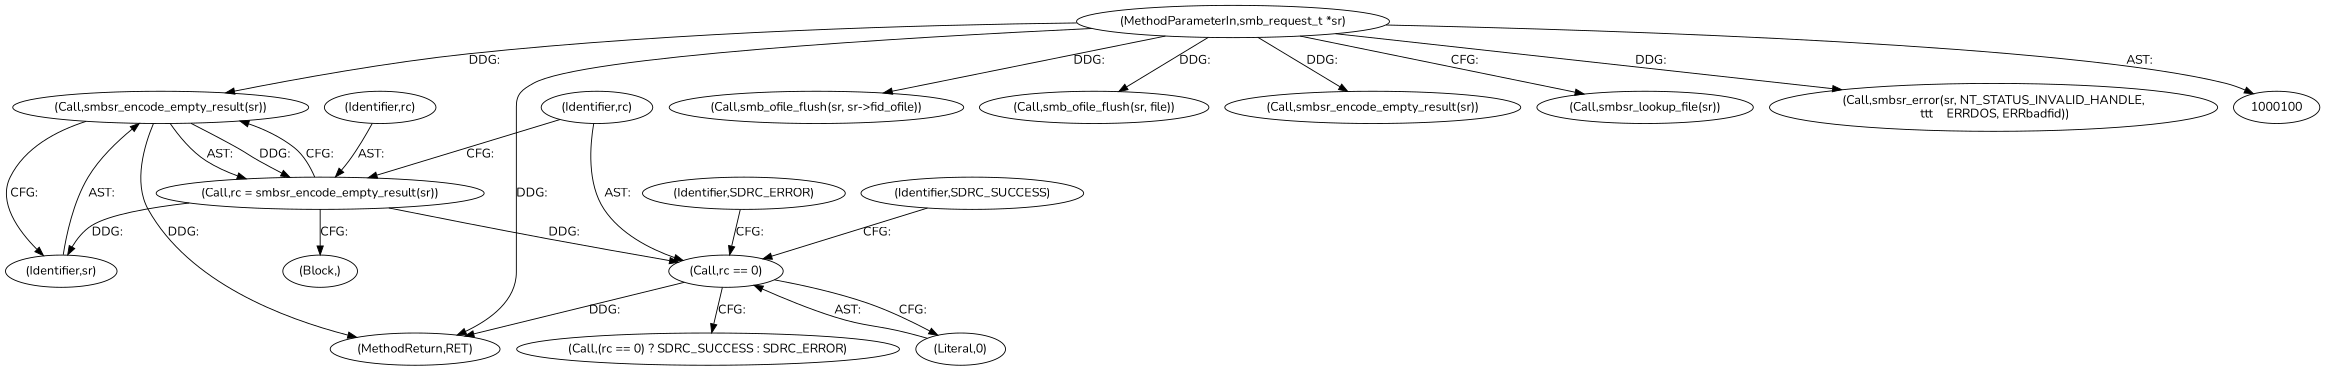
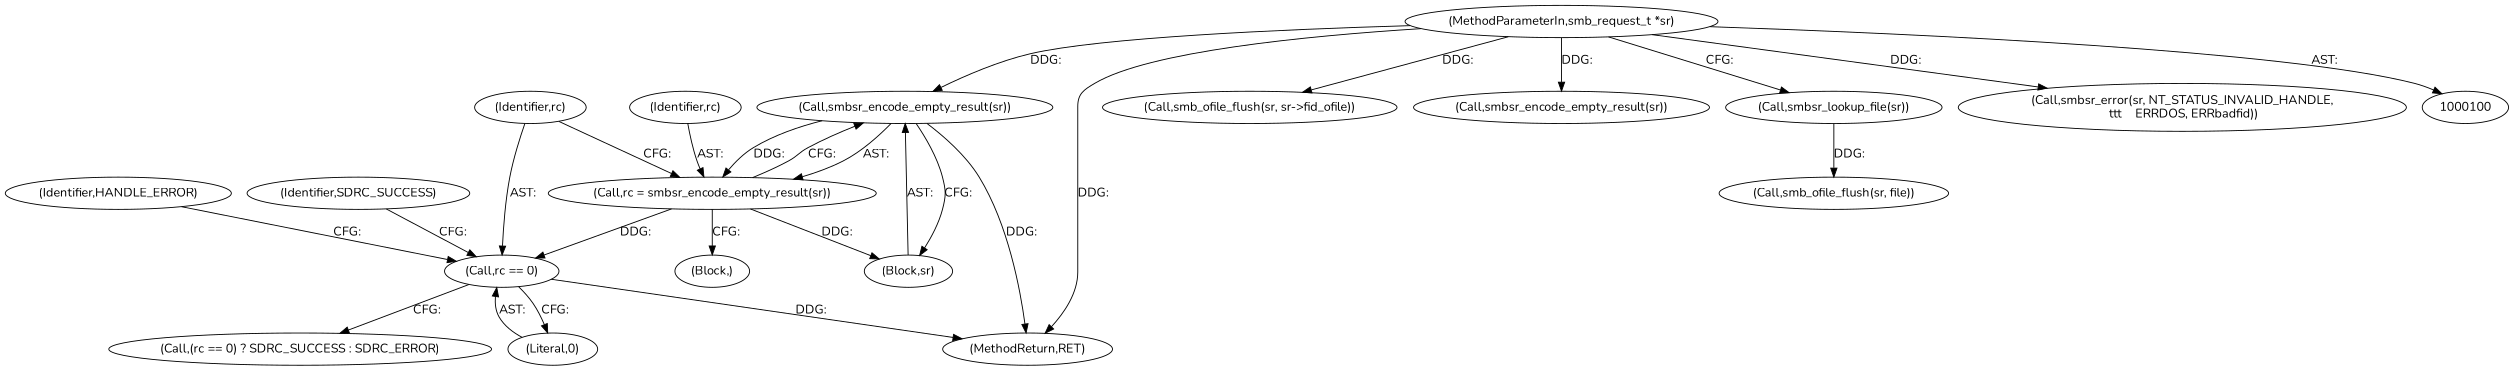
(1167, 62) -> (1834, 146)
(744, 193) -> (118, 193)
(61, 271) -> (908, 271)
